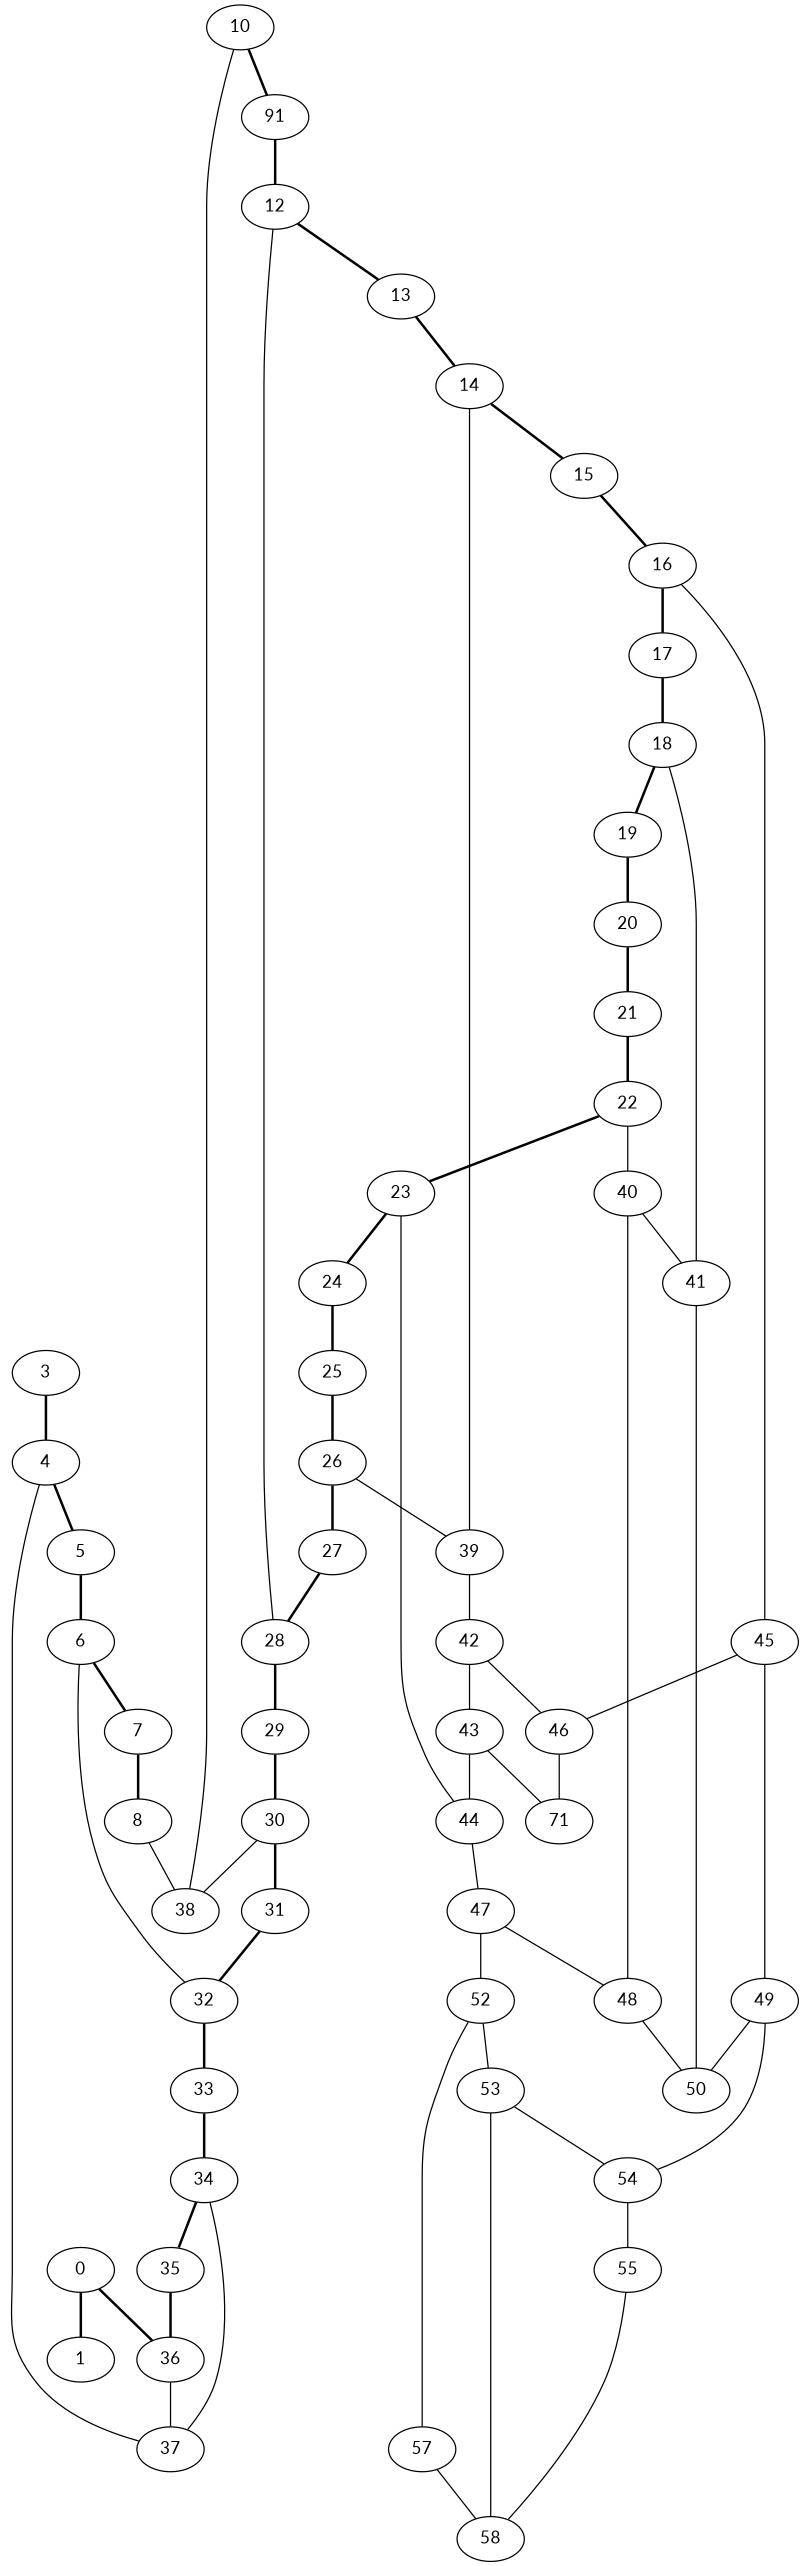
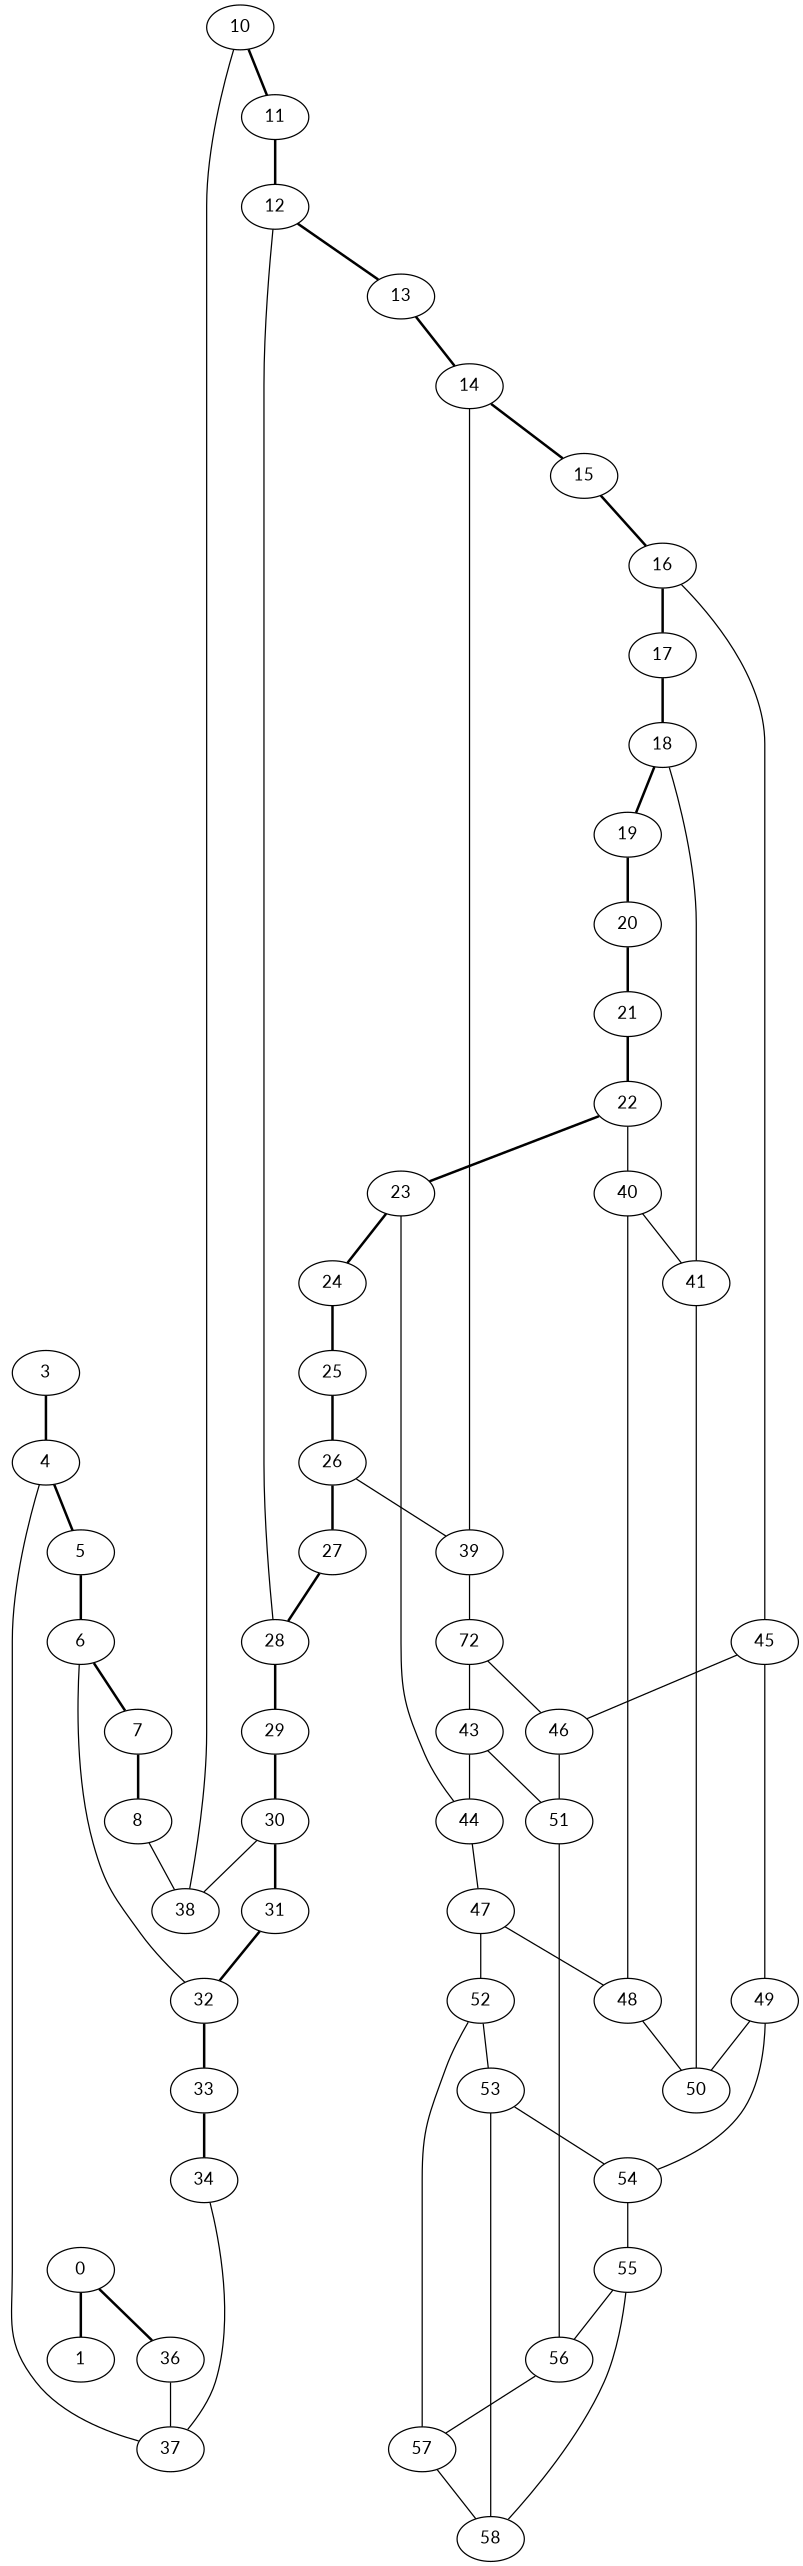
(275, 117) -> (275, 117)
(470, 1642) -> (470, 1642)
(559, 1821) -> (559, 1821)
(171, 2270) -> none
none -> (559, 2360)
